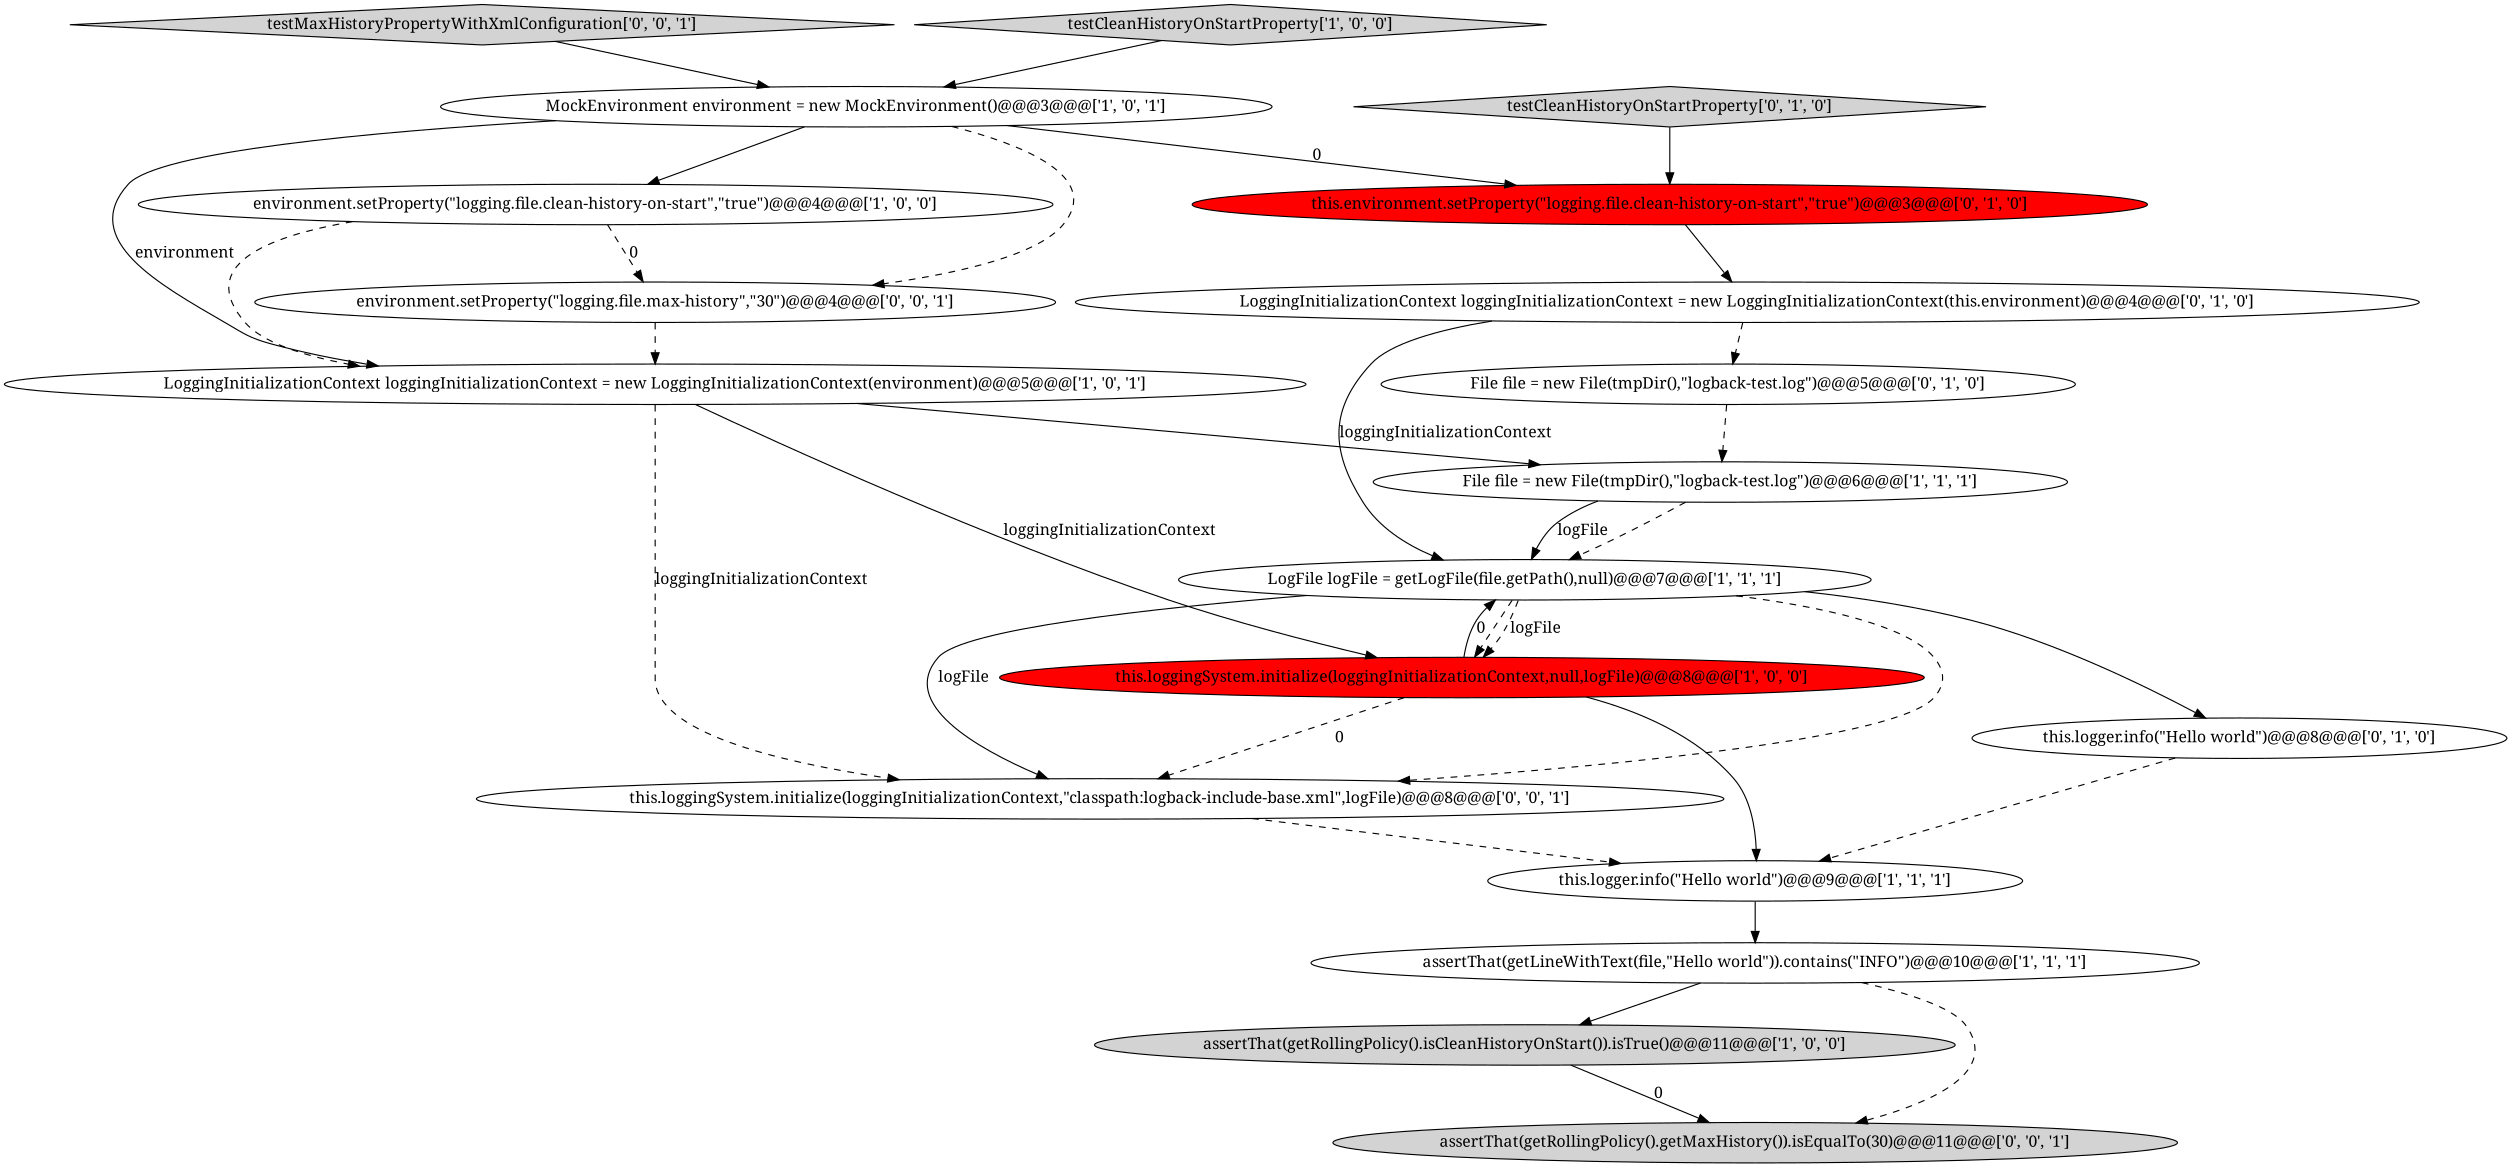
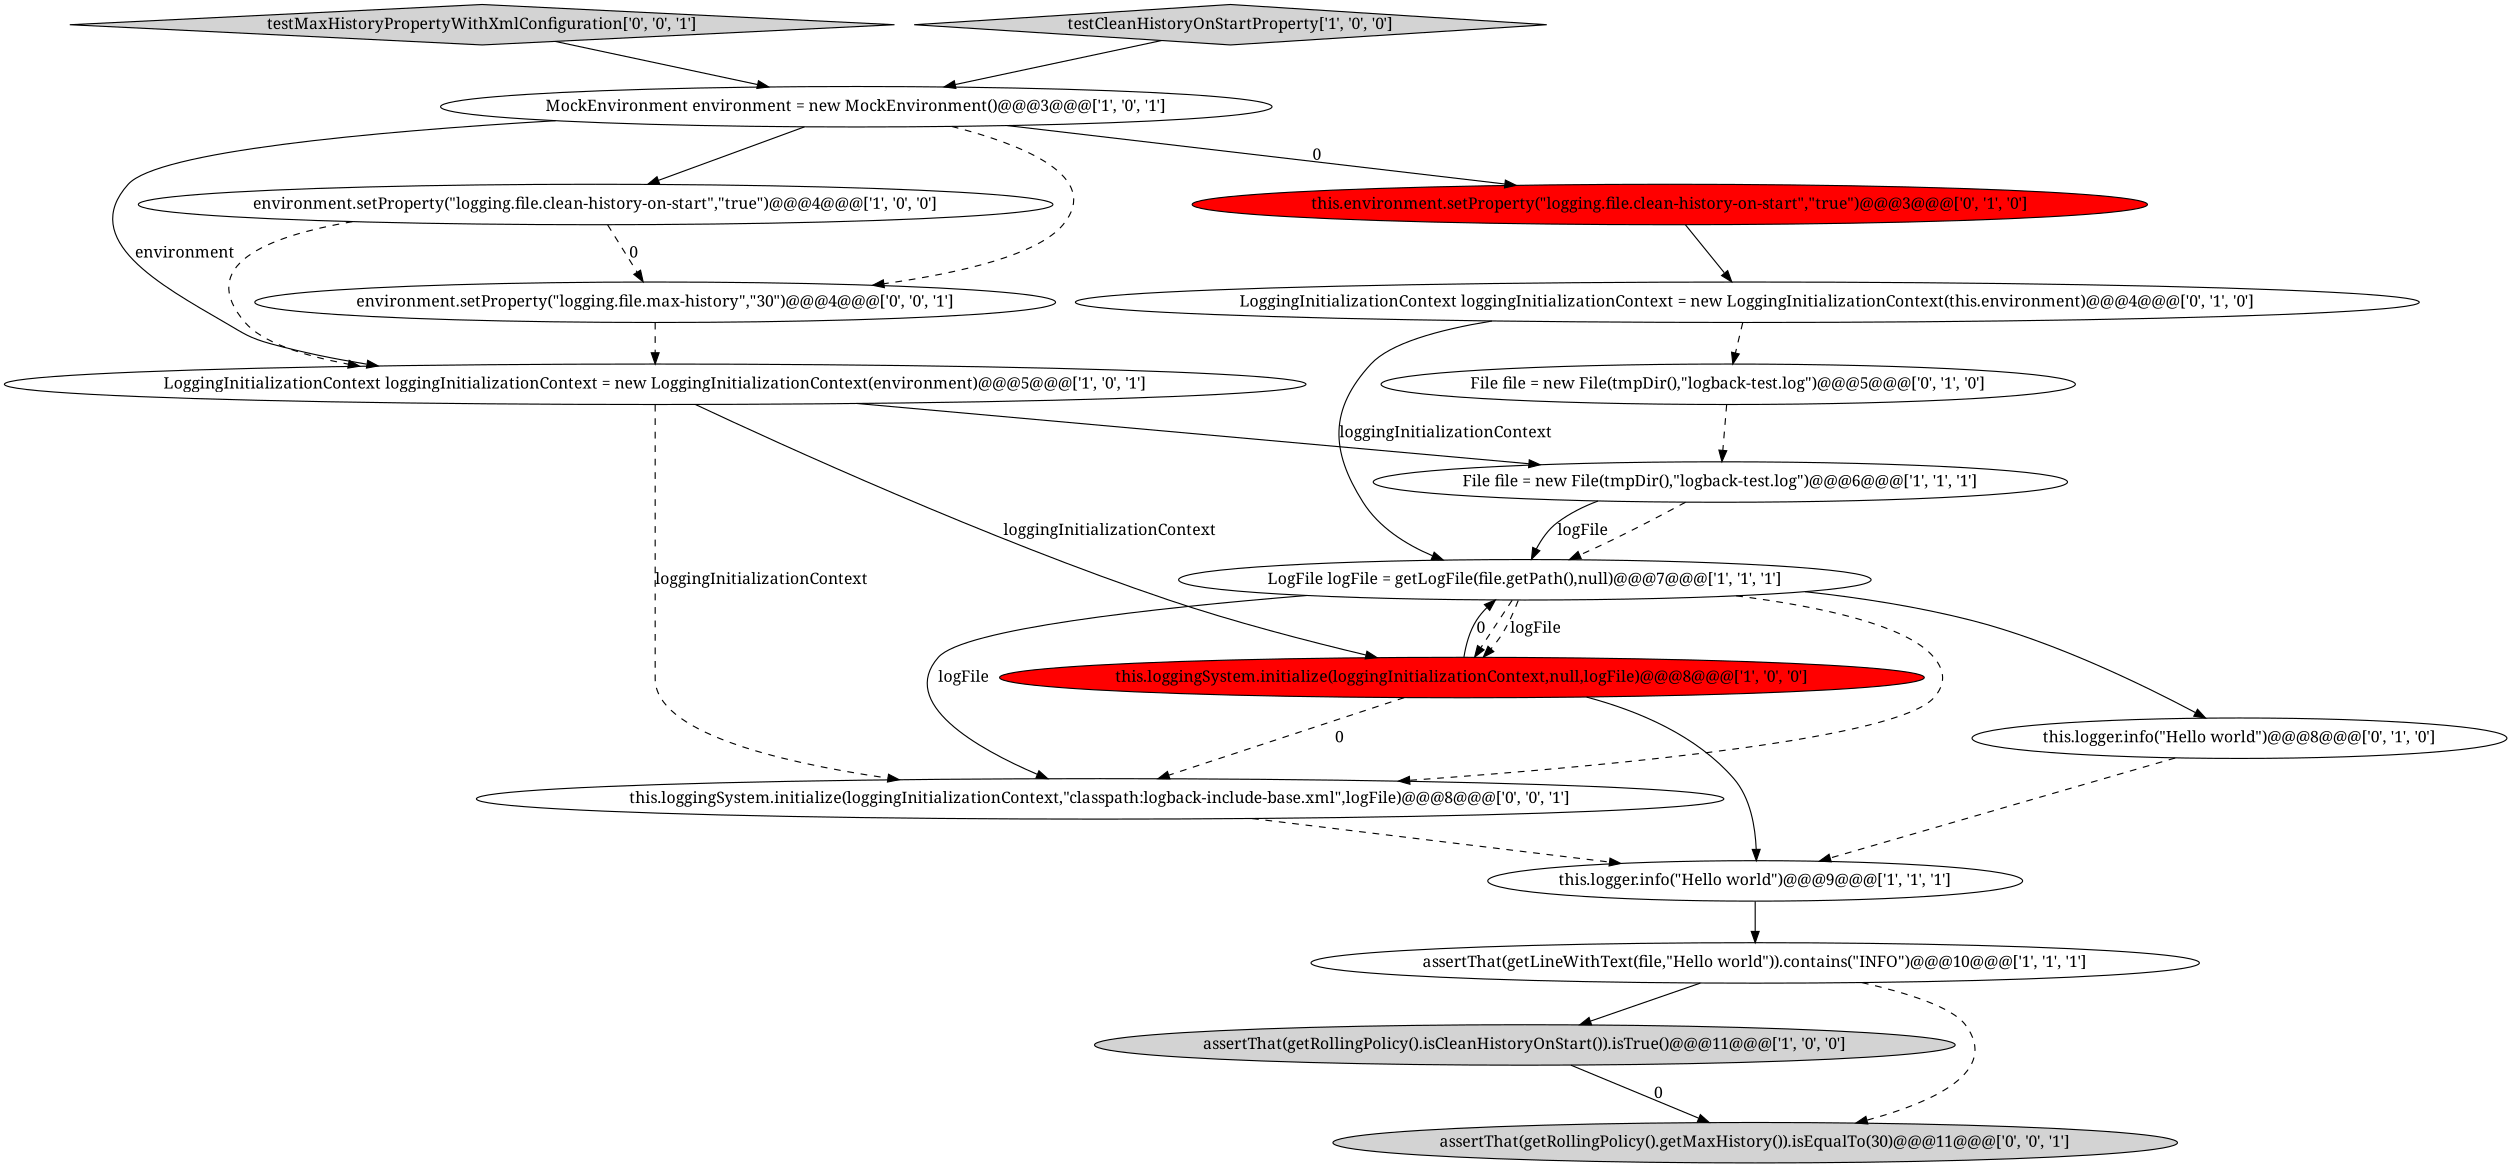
(1670, 107) -> none
